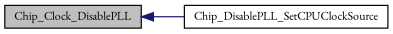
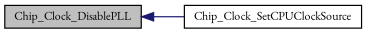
(286, 17) -> (273, 17)
